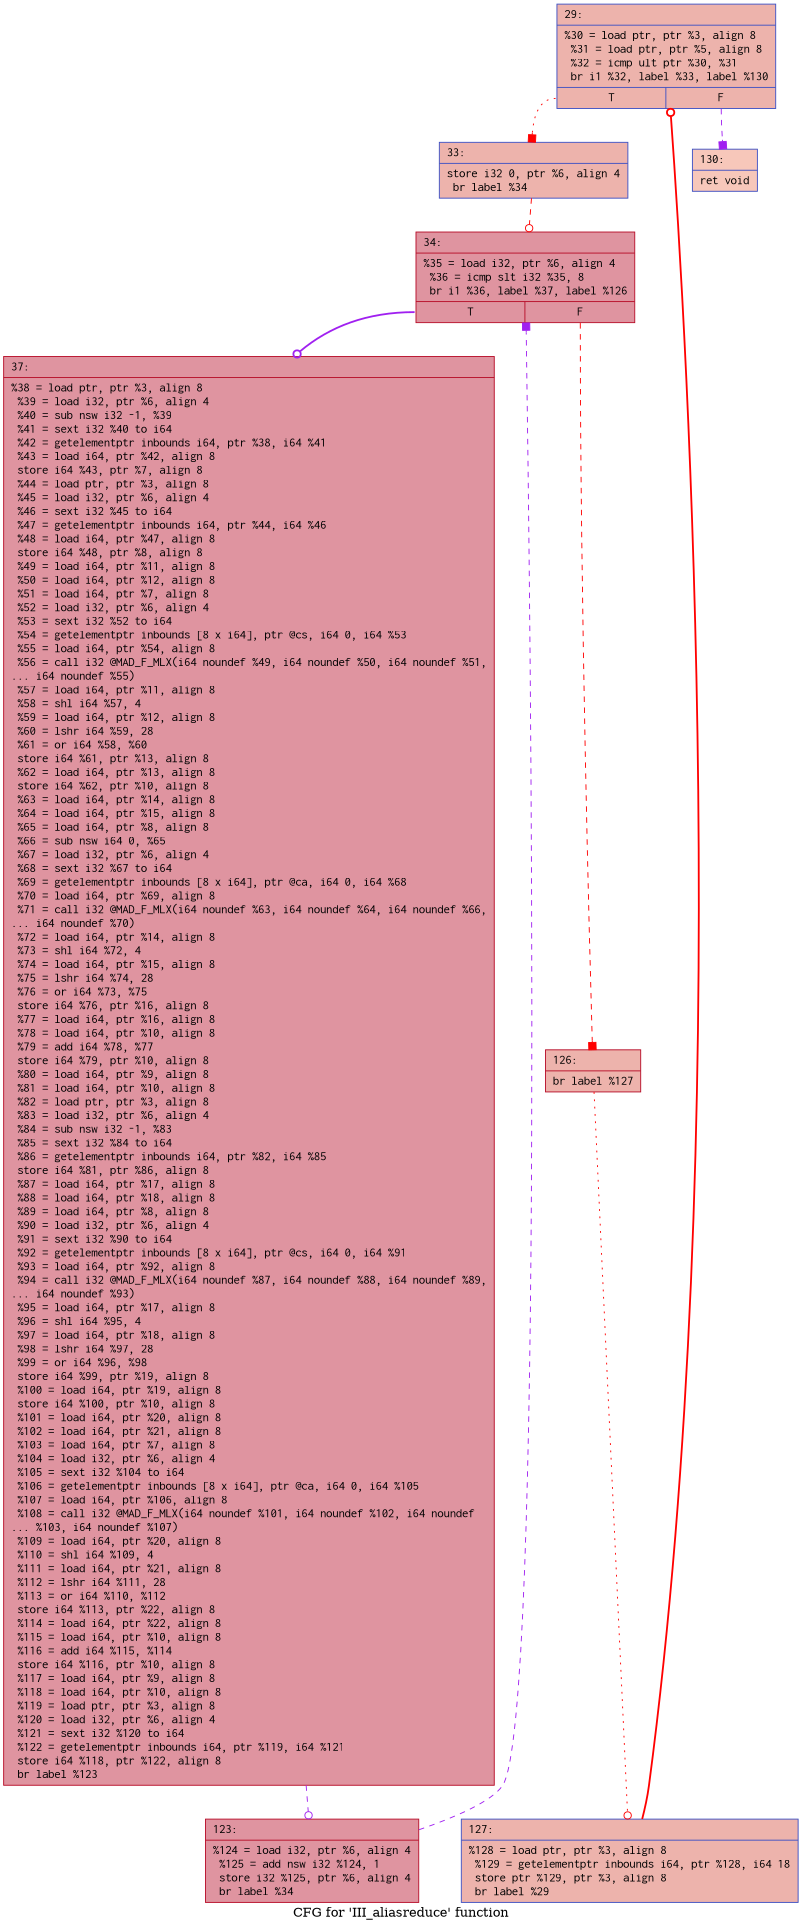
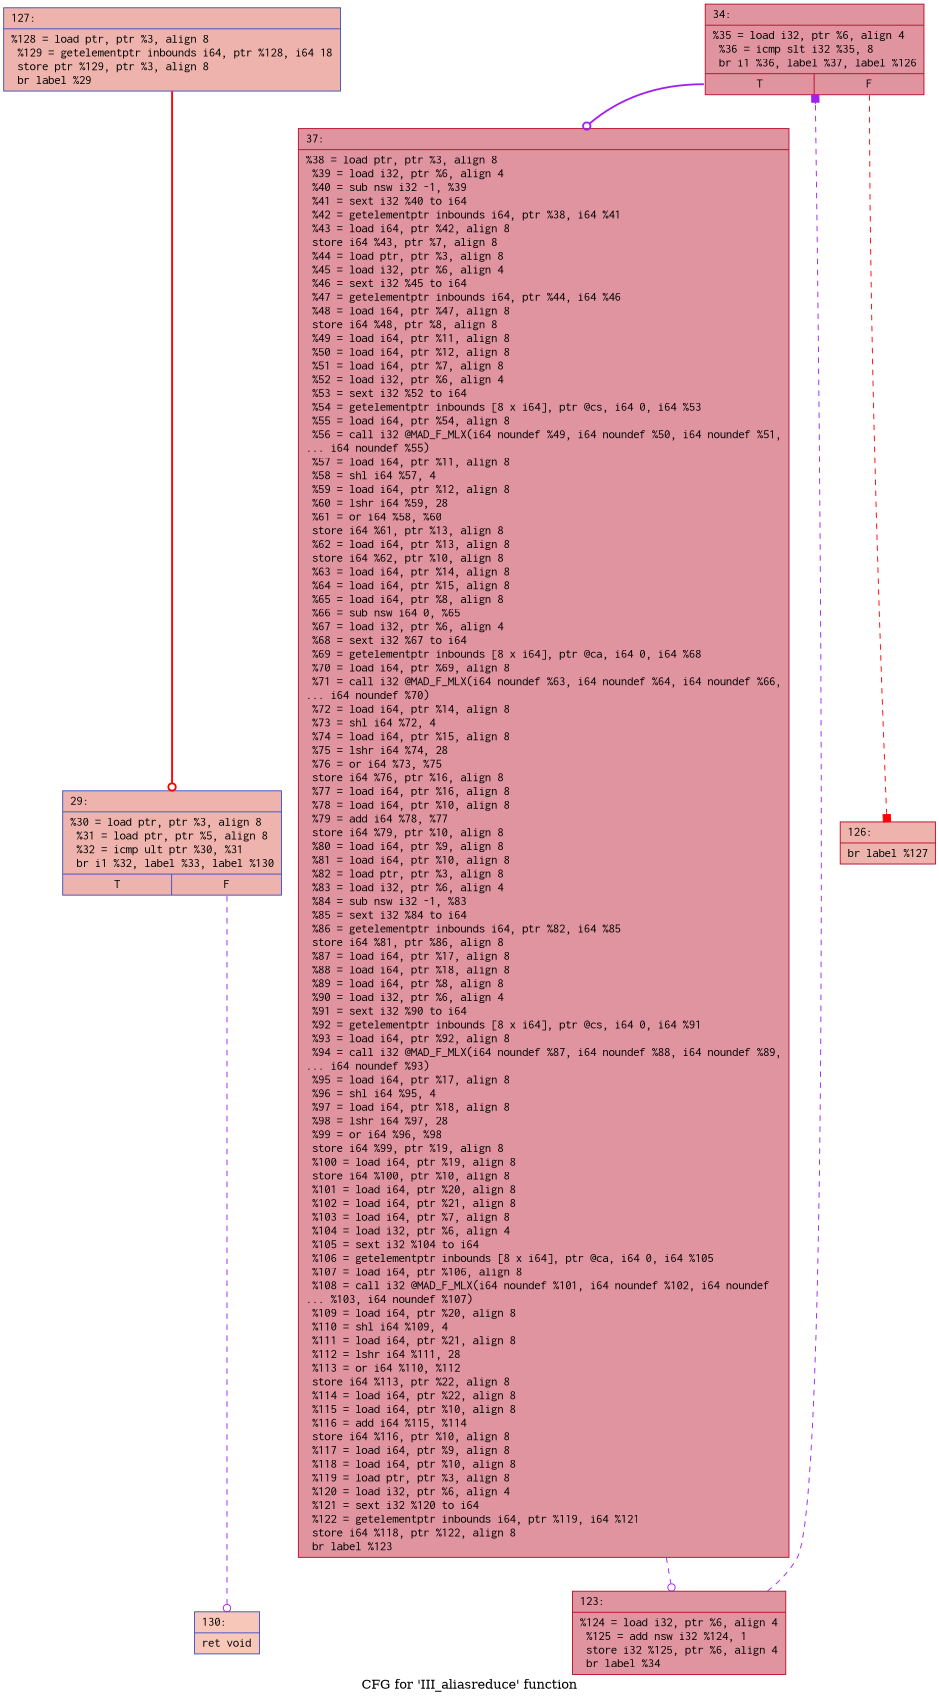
(722, 124) -> (227, 1250)
(534, 170) -> none
(611, 1452) -> none
